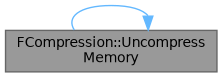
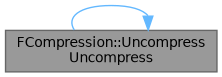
(111, 51) -> (111, 51)
